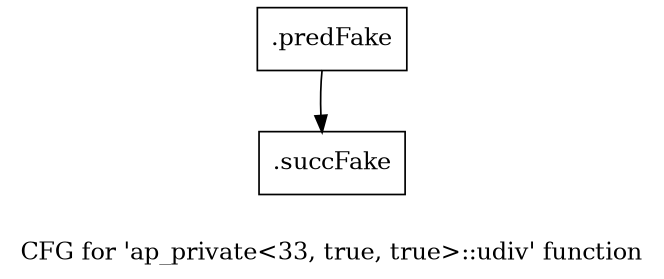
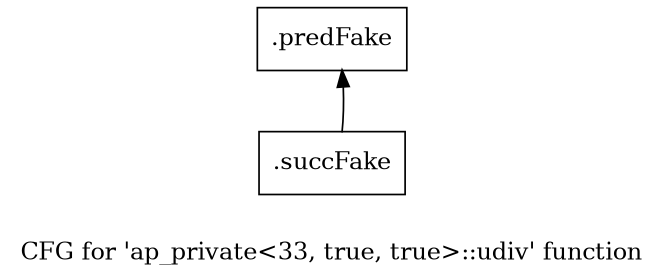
(321, 93) -> (343, 110)
